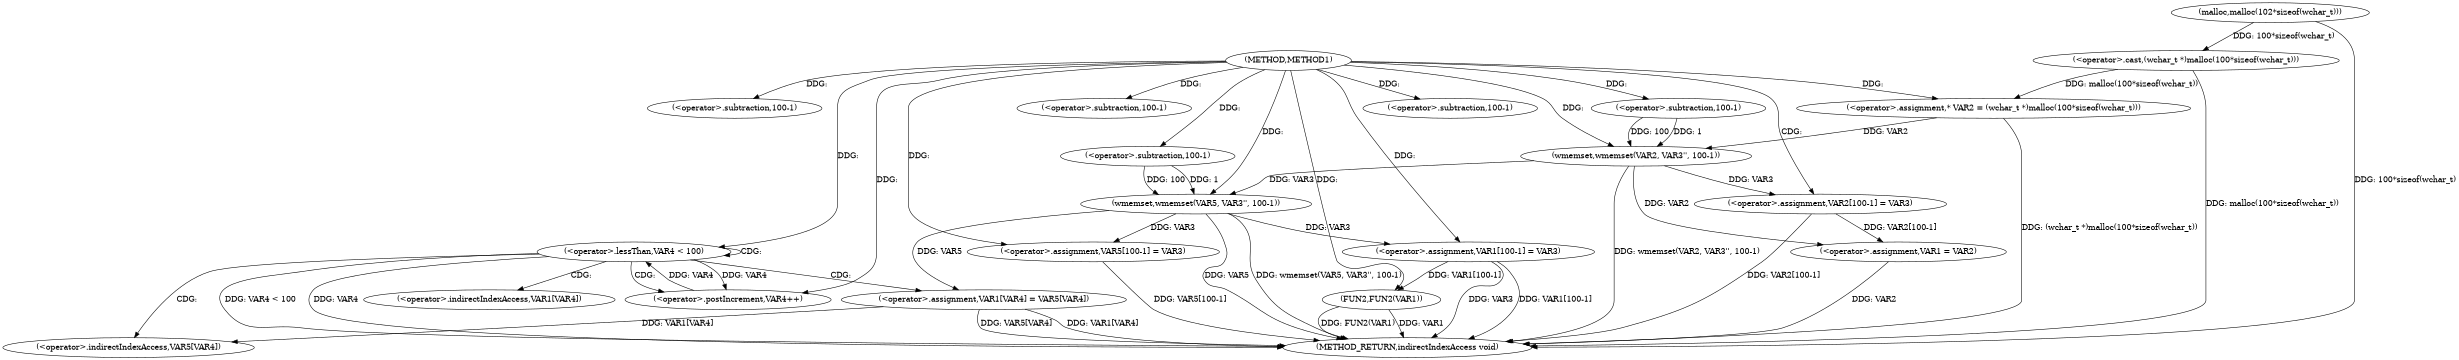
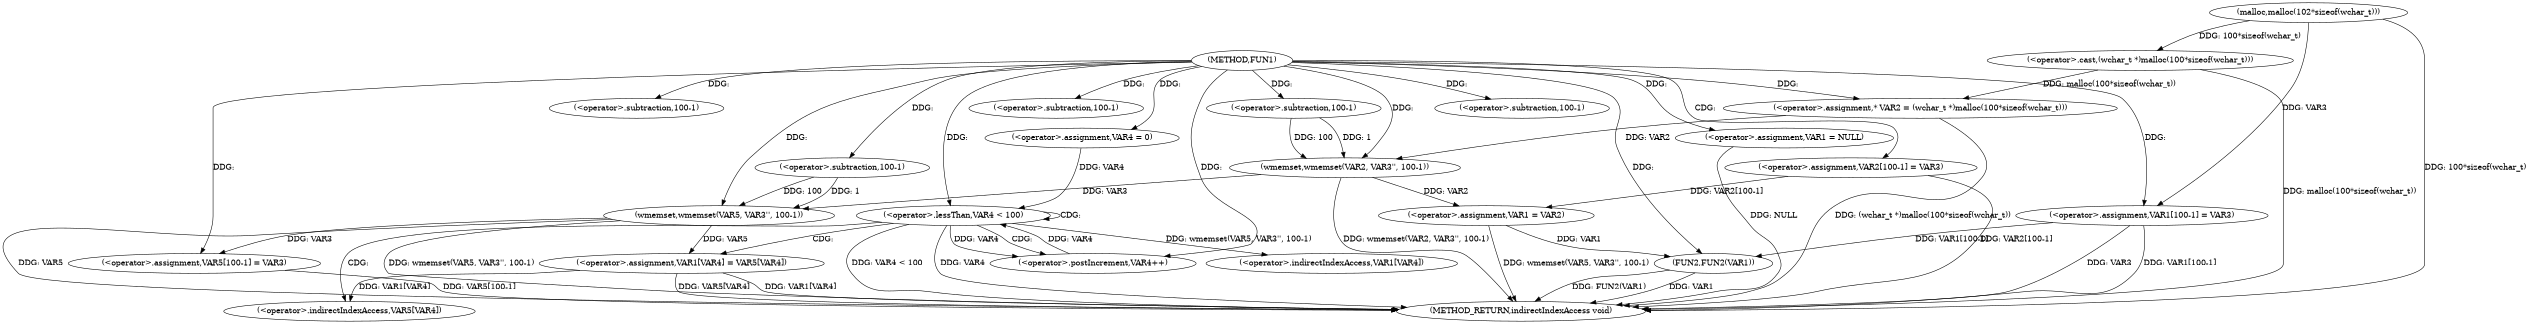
(1289, 61) -> (1242, 61)
none -> (1082, 138)
none -> (1784, 138)
(1717, 181) -> none
(1305, 232) -> (2257, 128)
none -> (1583, 249)
(583, 276) -> (1239, 240)
(1874, 300) -> (1576, 263)
